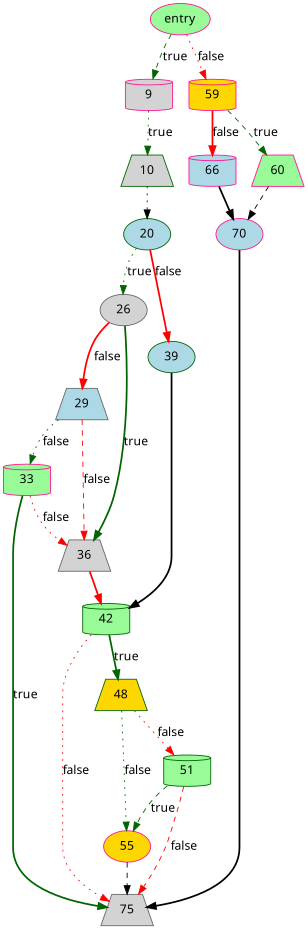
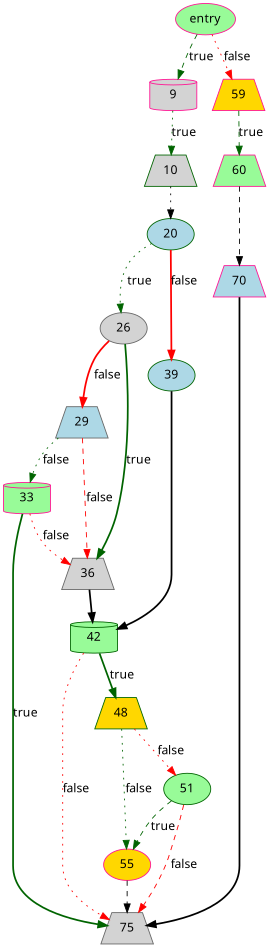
(212, 95) -> (239, 95)
(212, 171) -> none
(239, 234) -> (239, 281)
(94, 583) -> (91, 601)
(187, 771) -> (187, 789)
